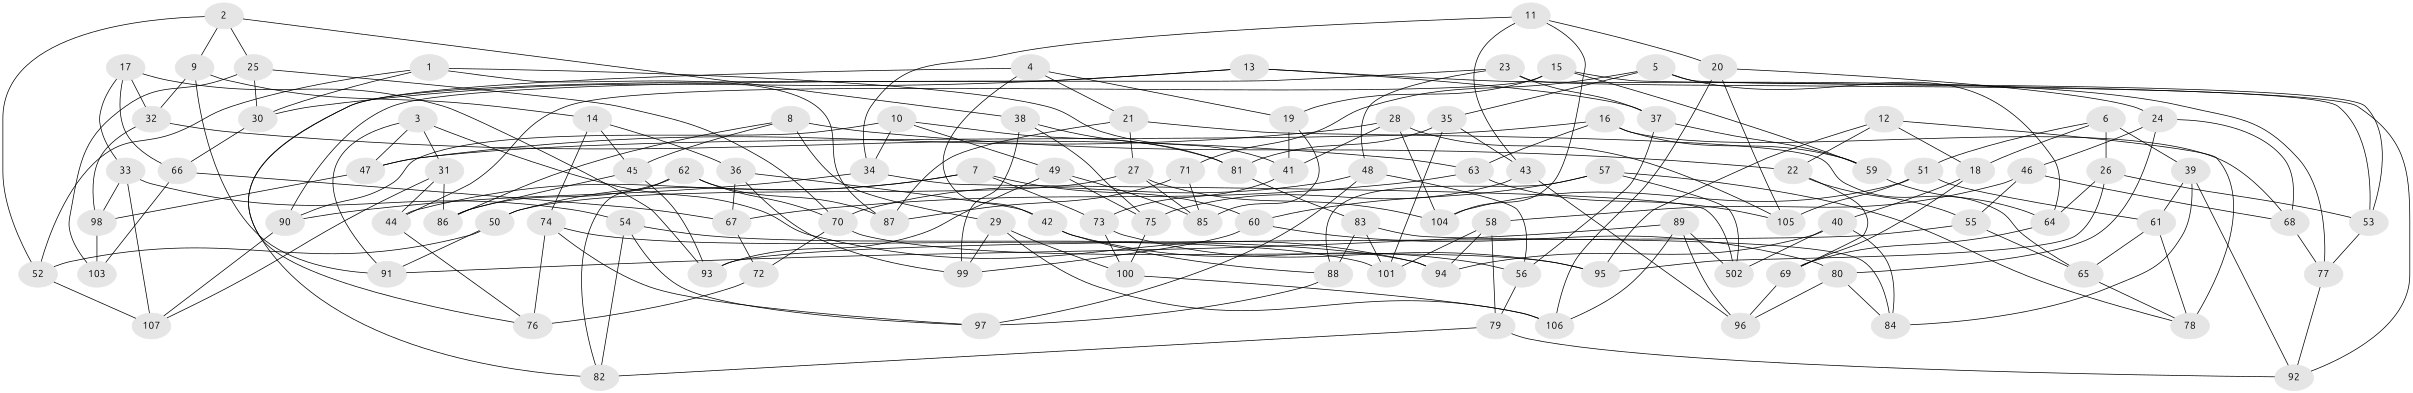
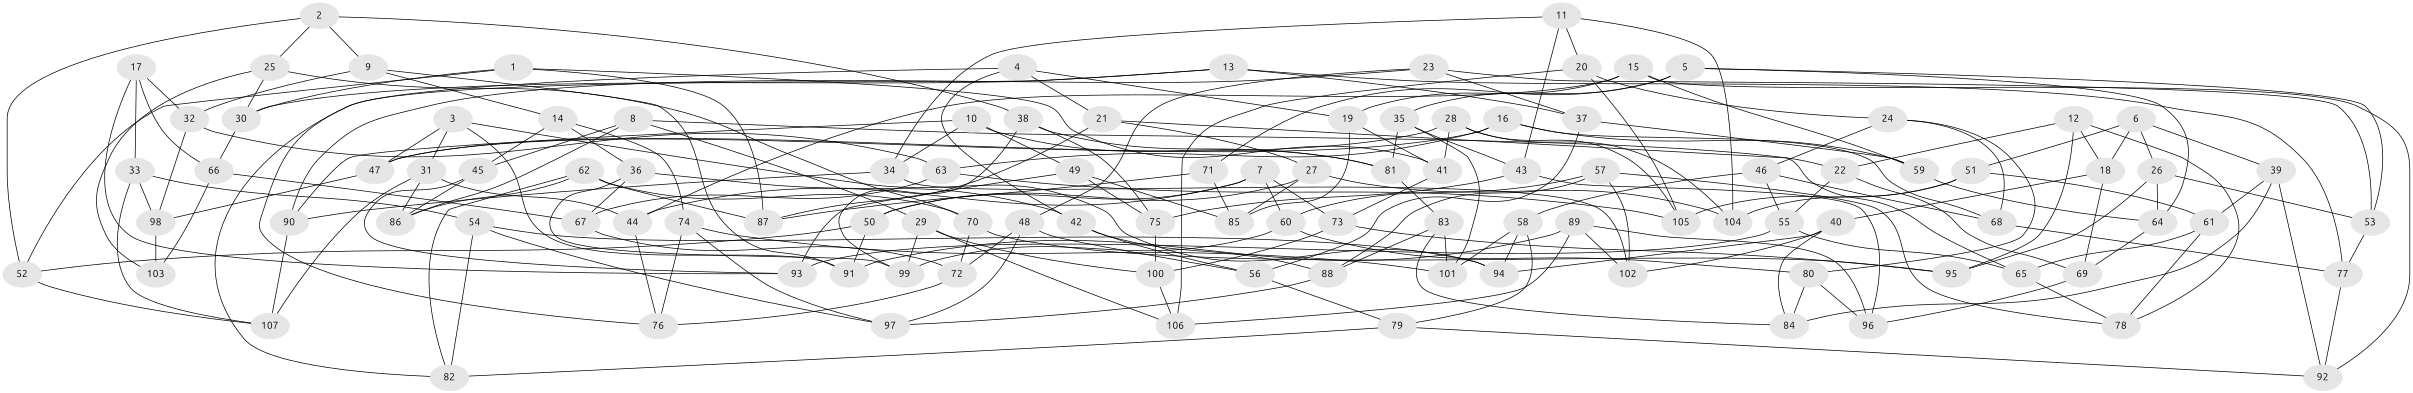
(1101, 189) -> (991, 249)
(1734, 274) -> (1628, 274)
